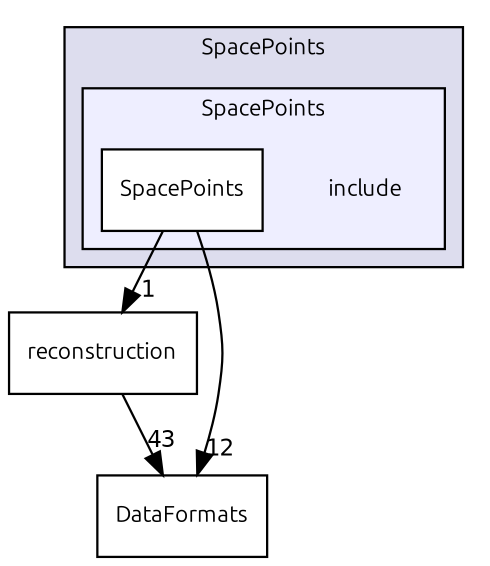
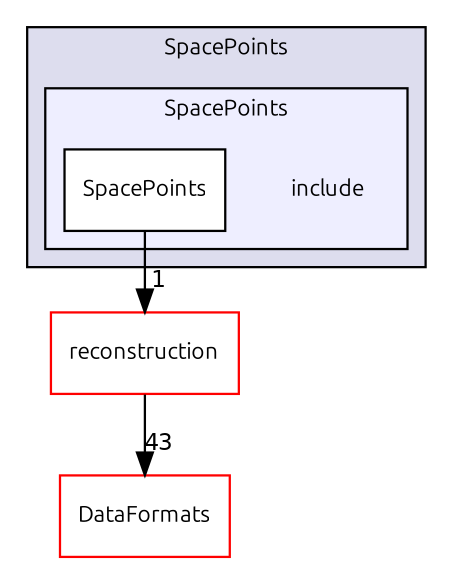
(222, 342) -> none
(103, 353) -> (145, 353)
(182, 516) -> (145, 516)
